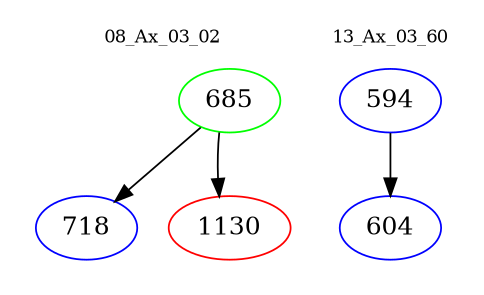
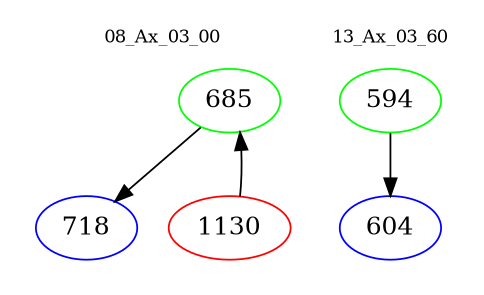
(163, 38) -> (163, 38)
(390, 101) -> (390, 101)
(218, 155) -> (241, 173)
